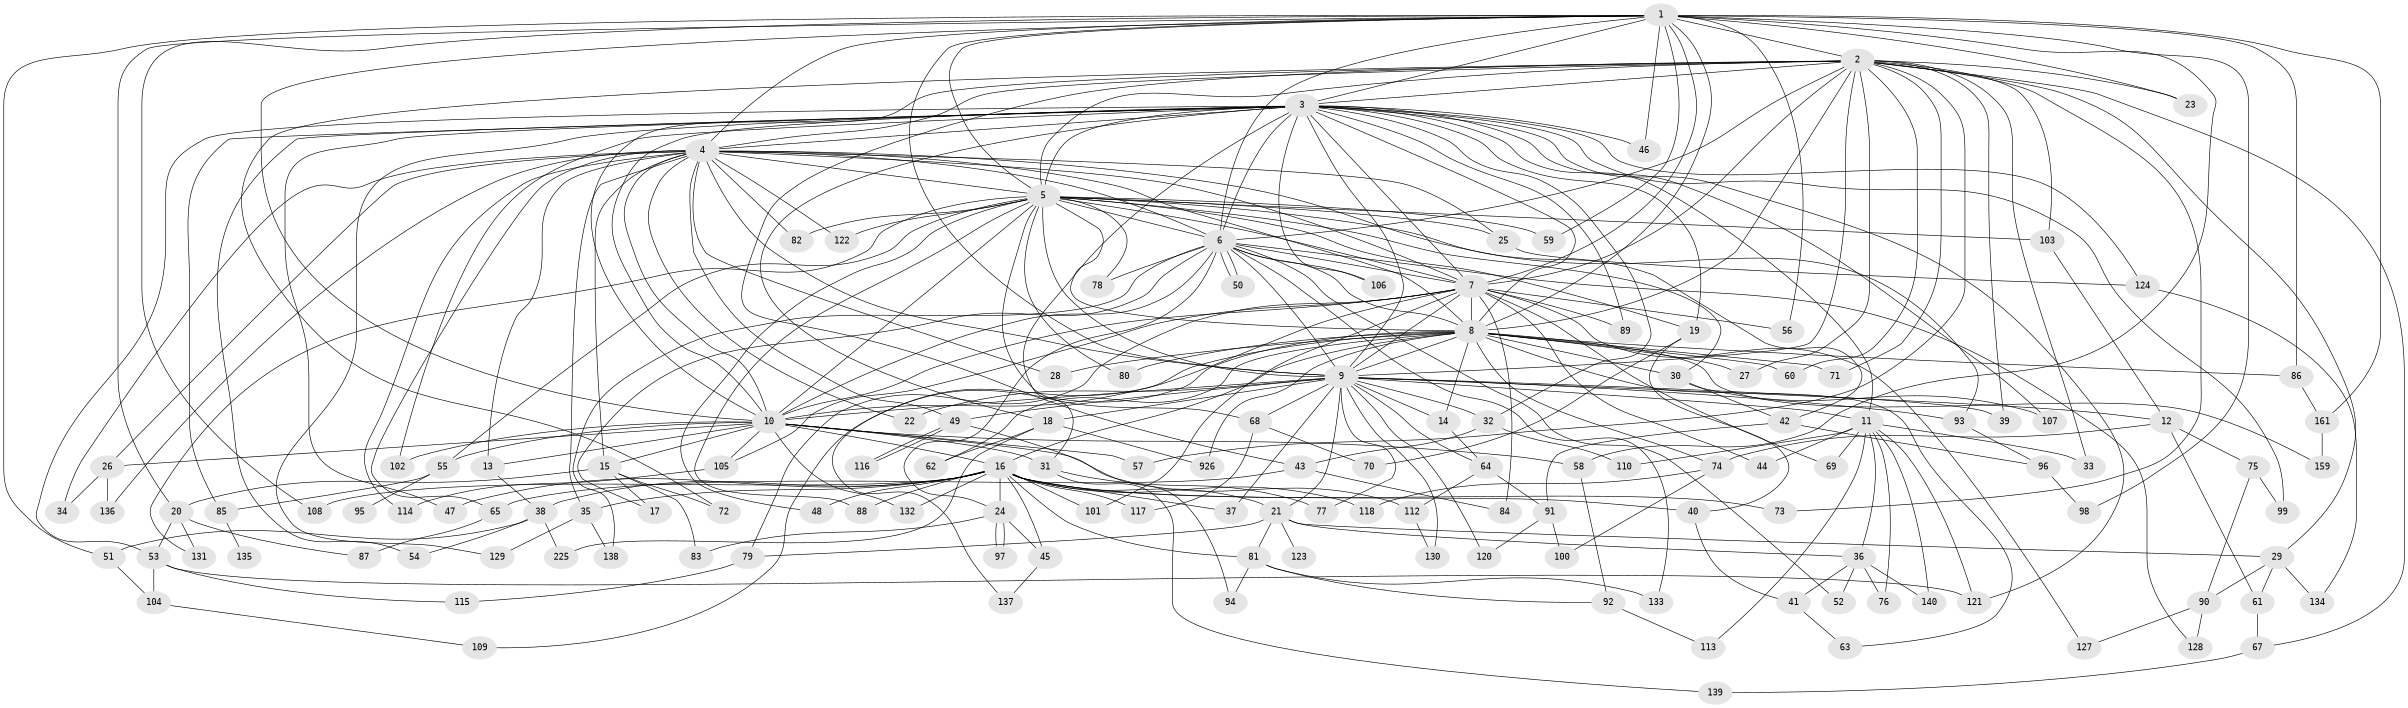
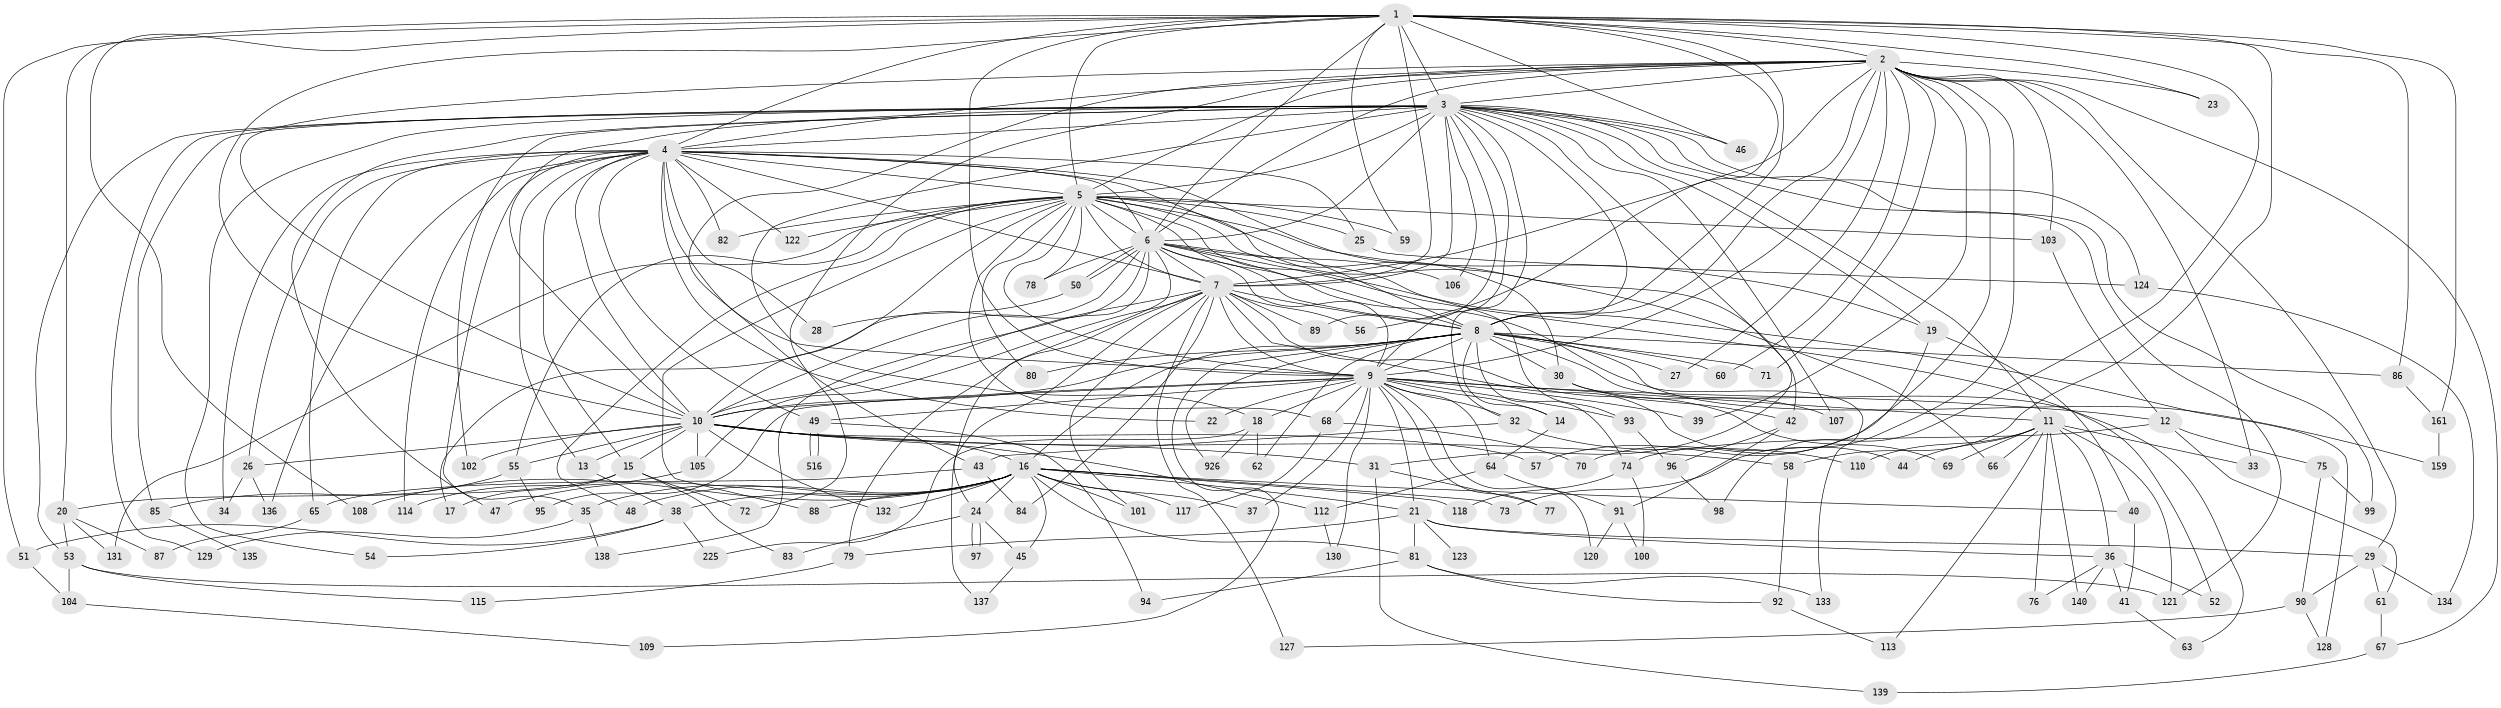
(1262, 346) -> (989, 310)
none -> (774, 421)
(862, 467) -> (814, 467)
none -> (1993, 467)
